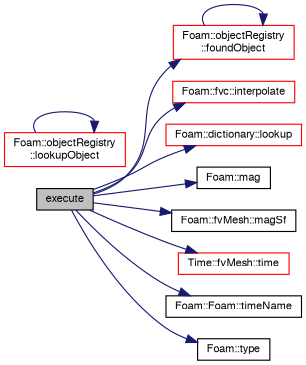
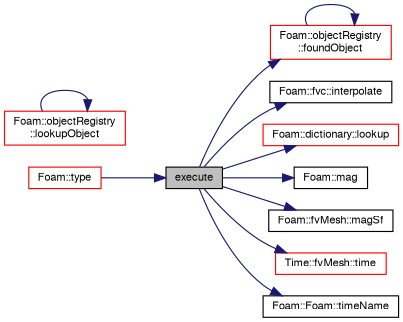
(234, 92) -> (331, 92)
(120, 284) -> (128, 178)
(234, 349) -> (65, 178)
